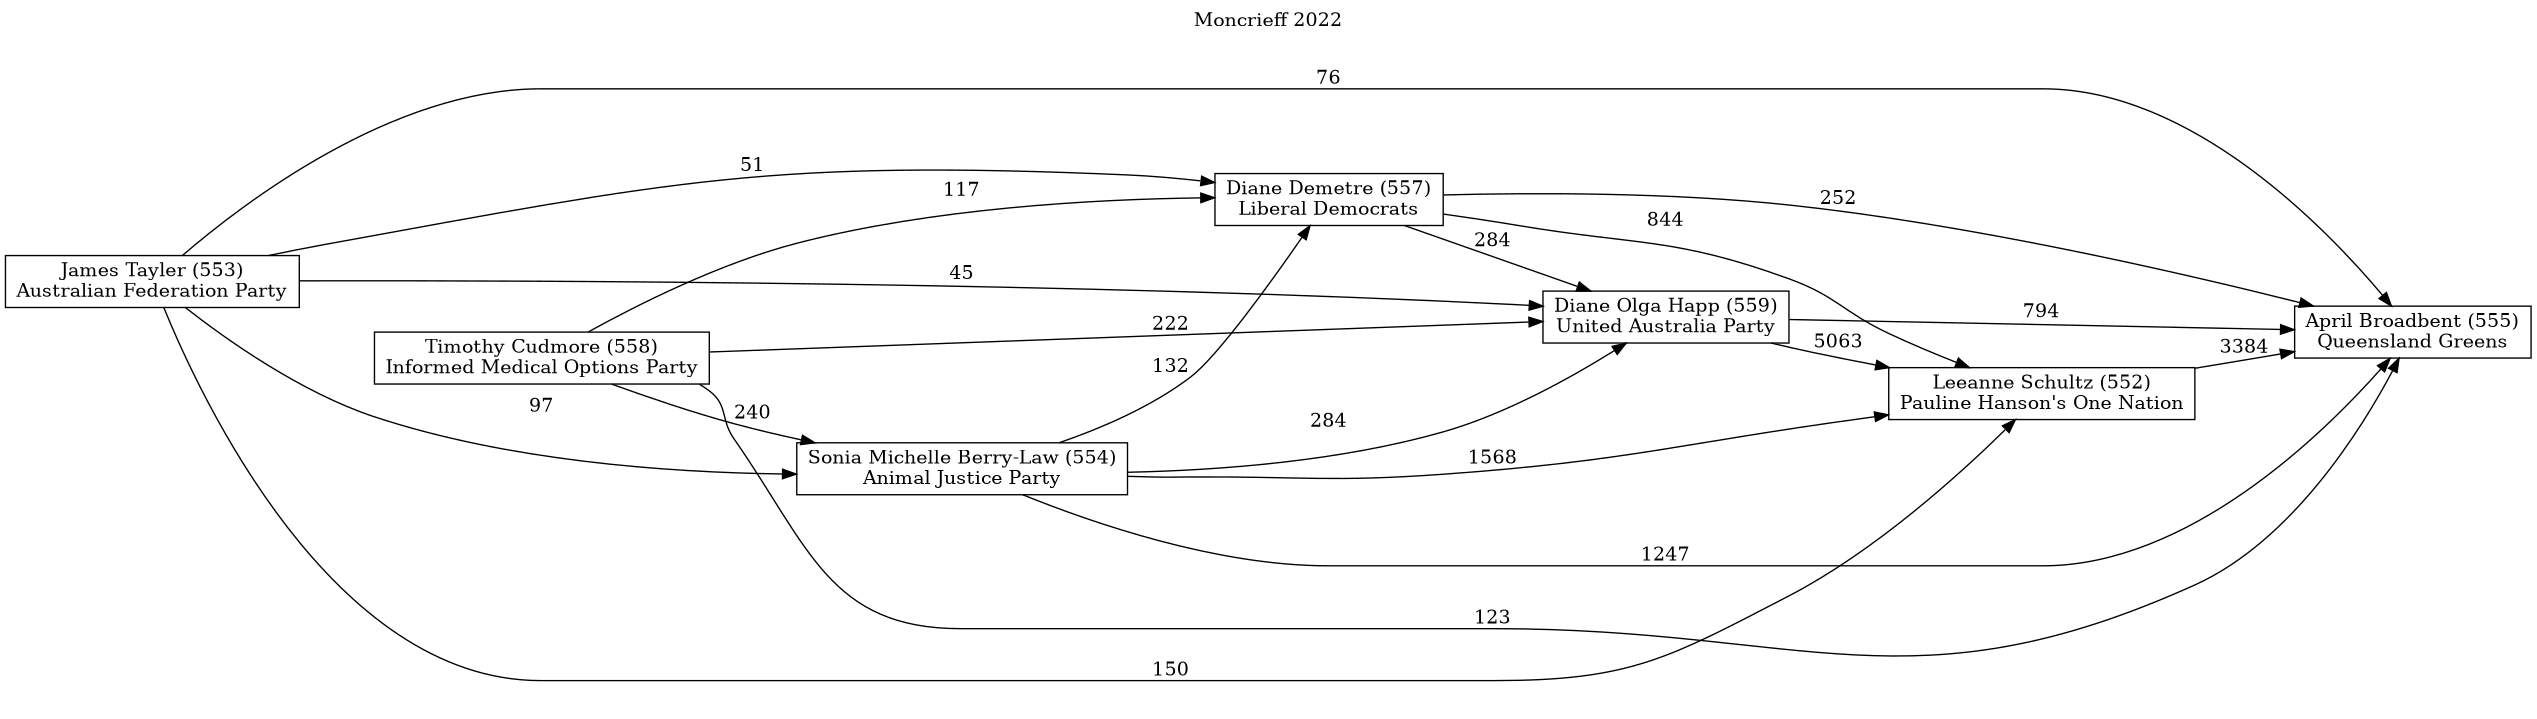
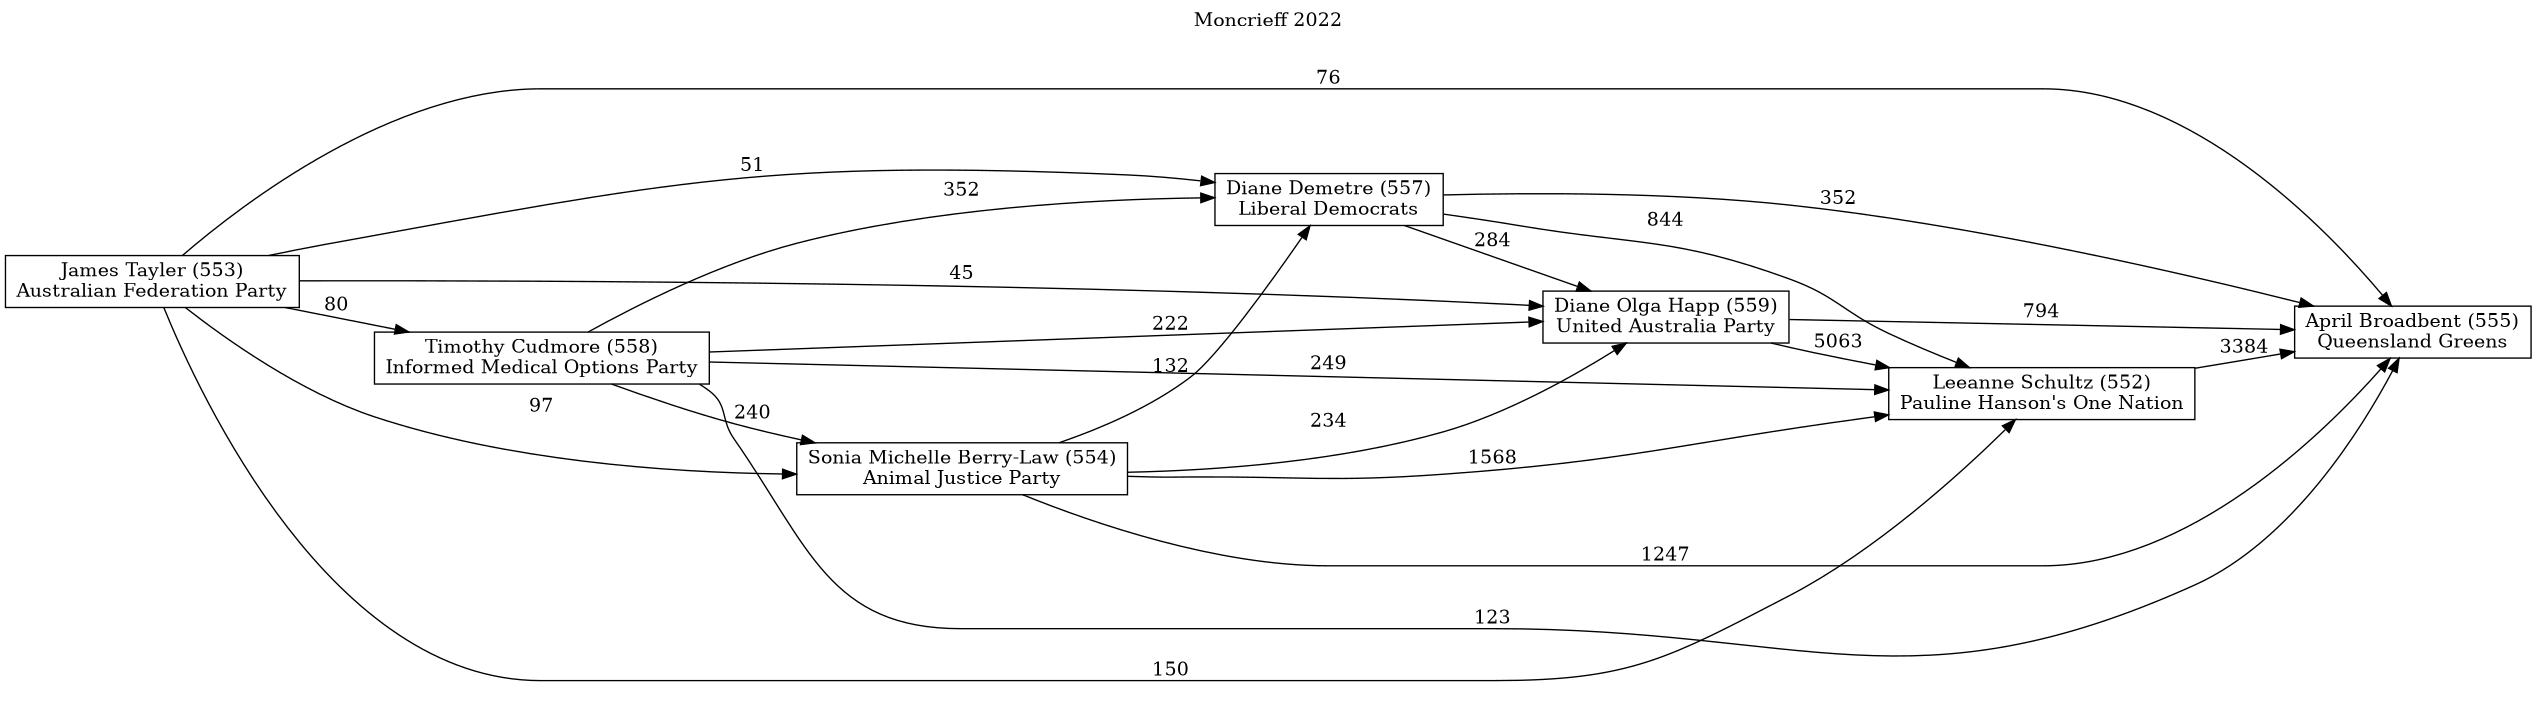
(962, 191) -> (962, 191)
(1839, 199) -> (1839, 199)
none -> (340, 318)
none -> (1292, 376)
(1329, 422) -> (1329, 422)
